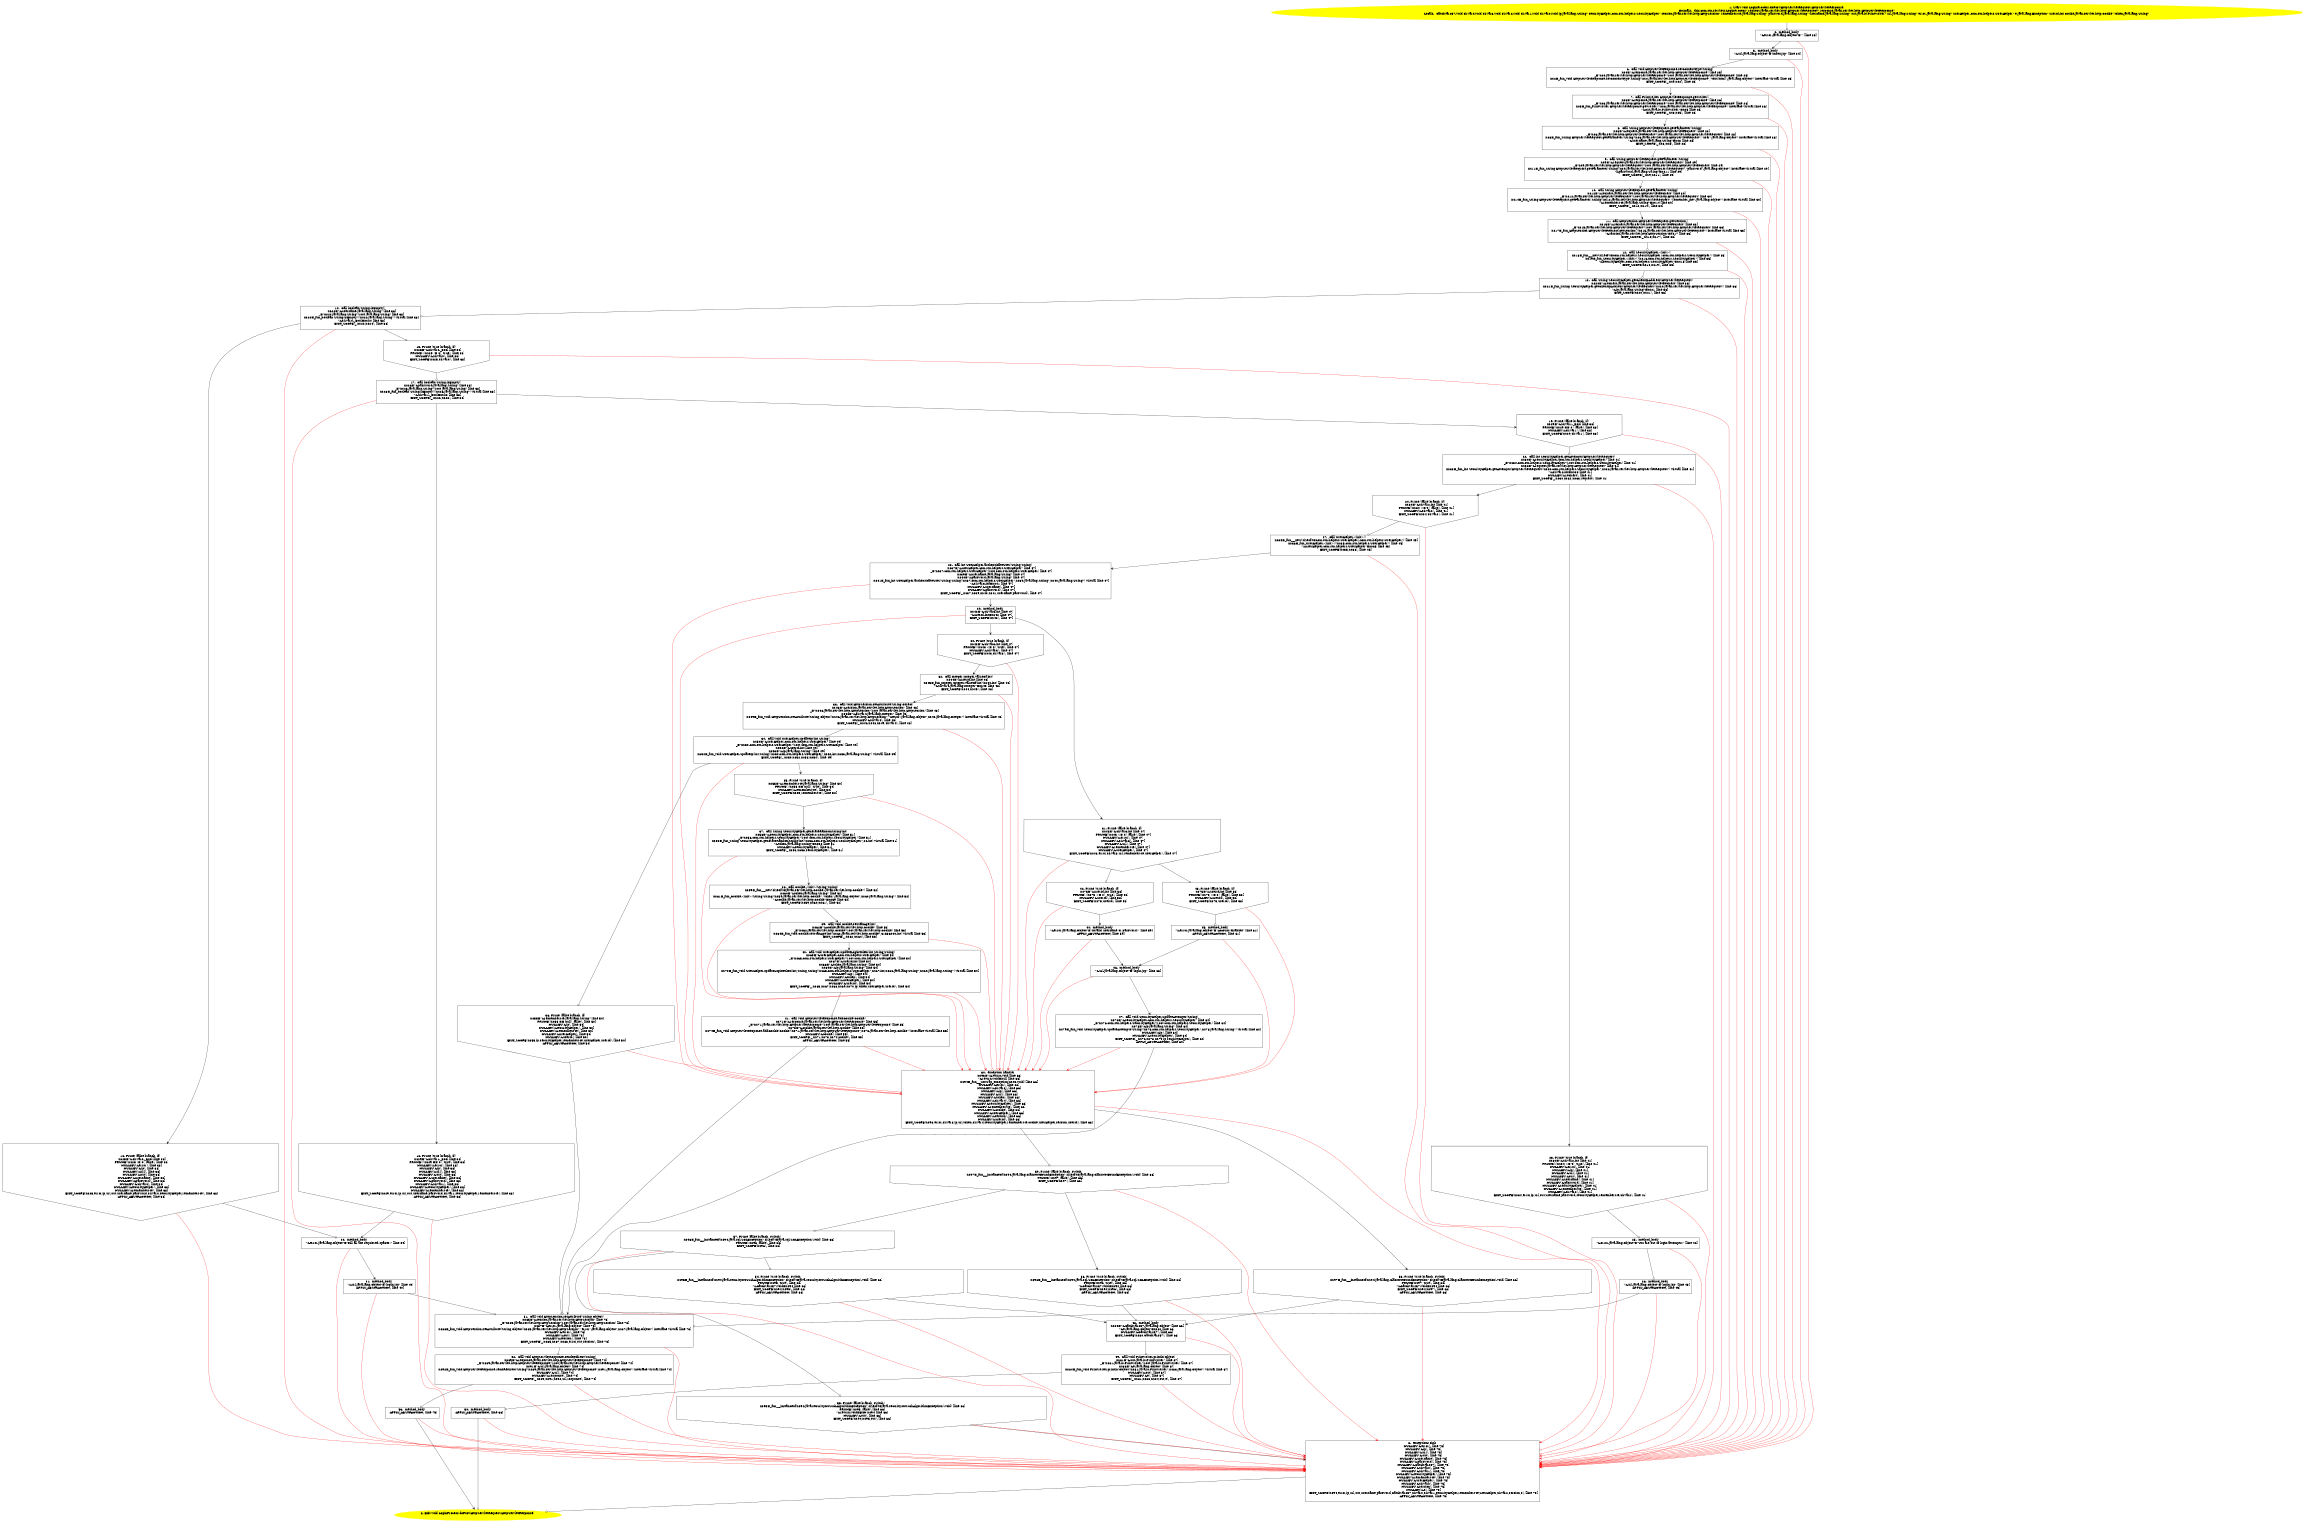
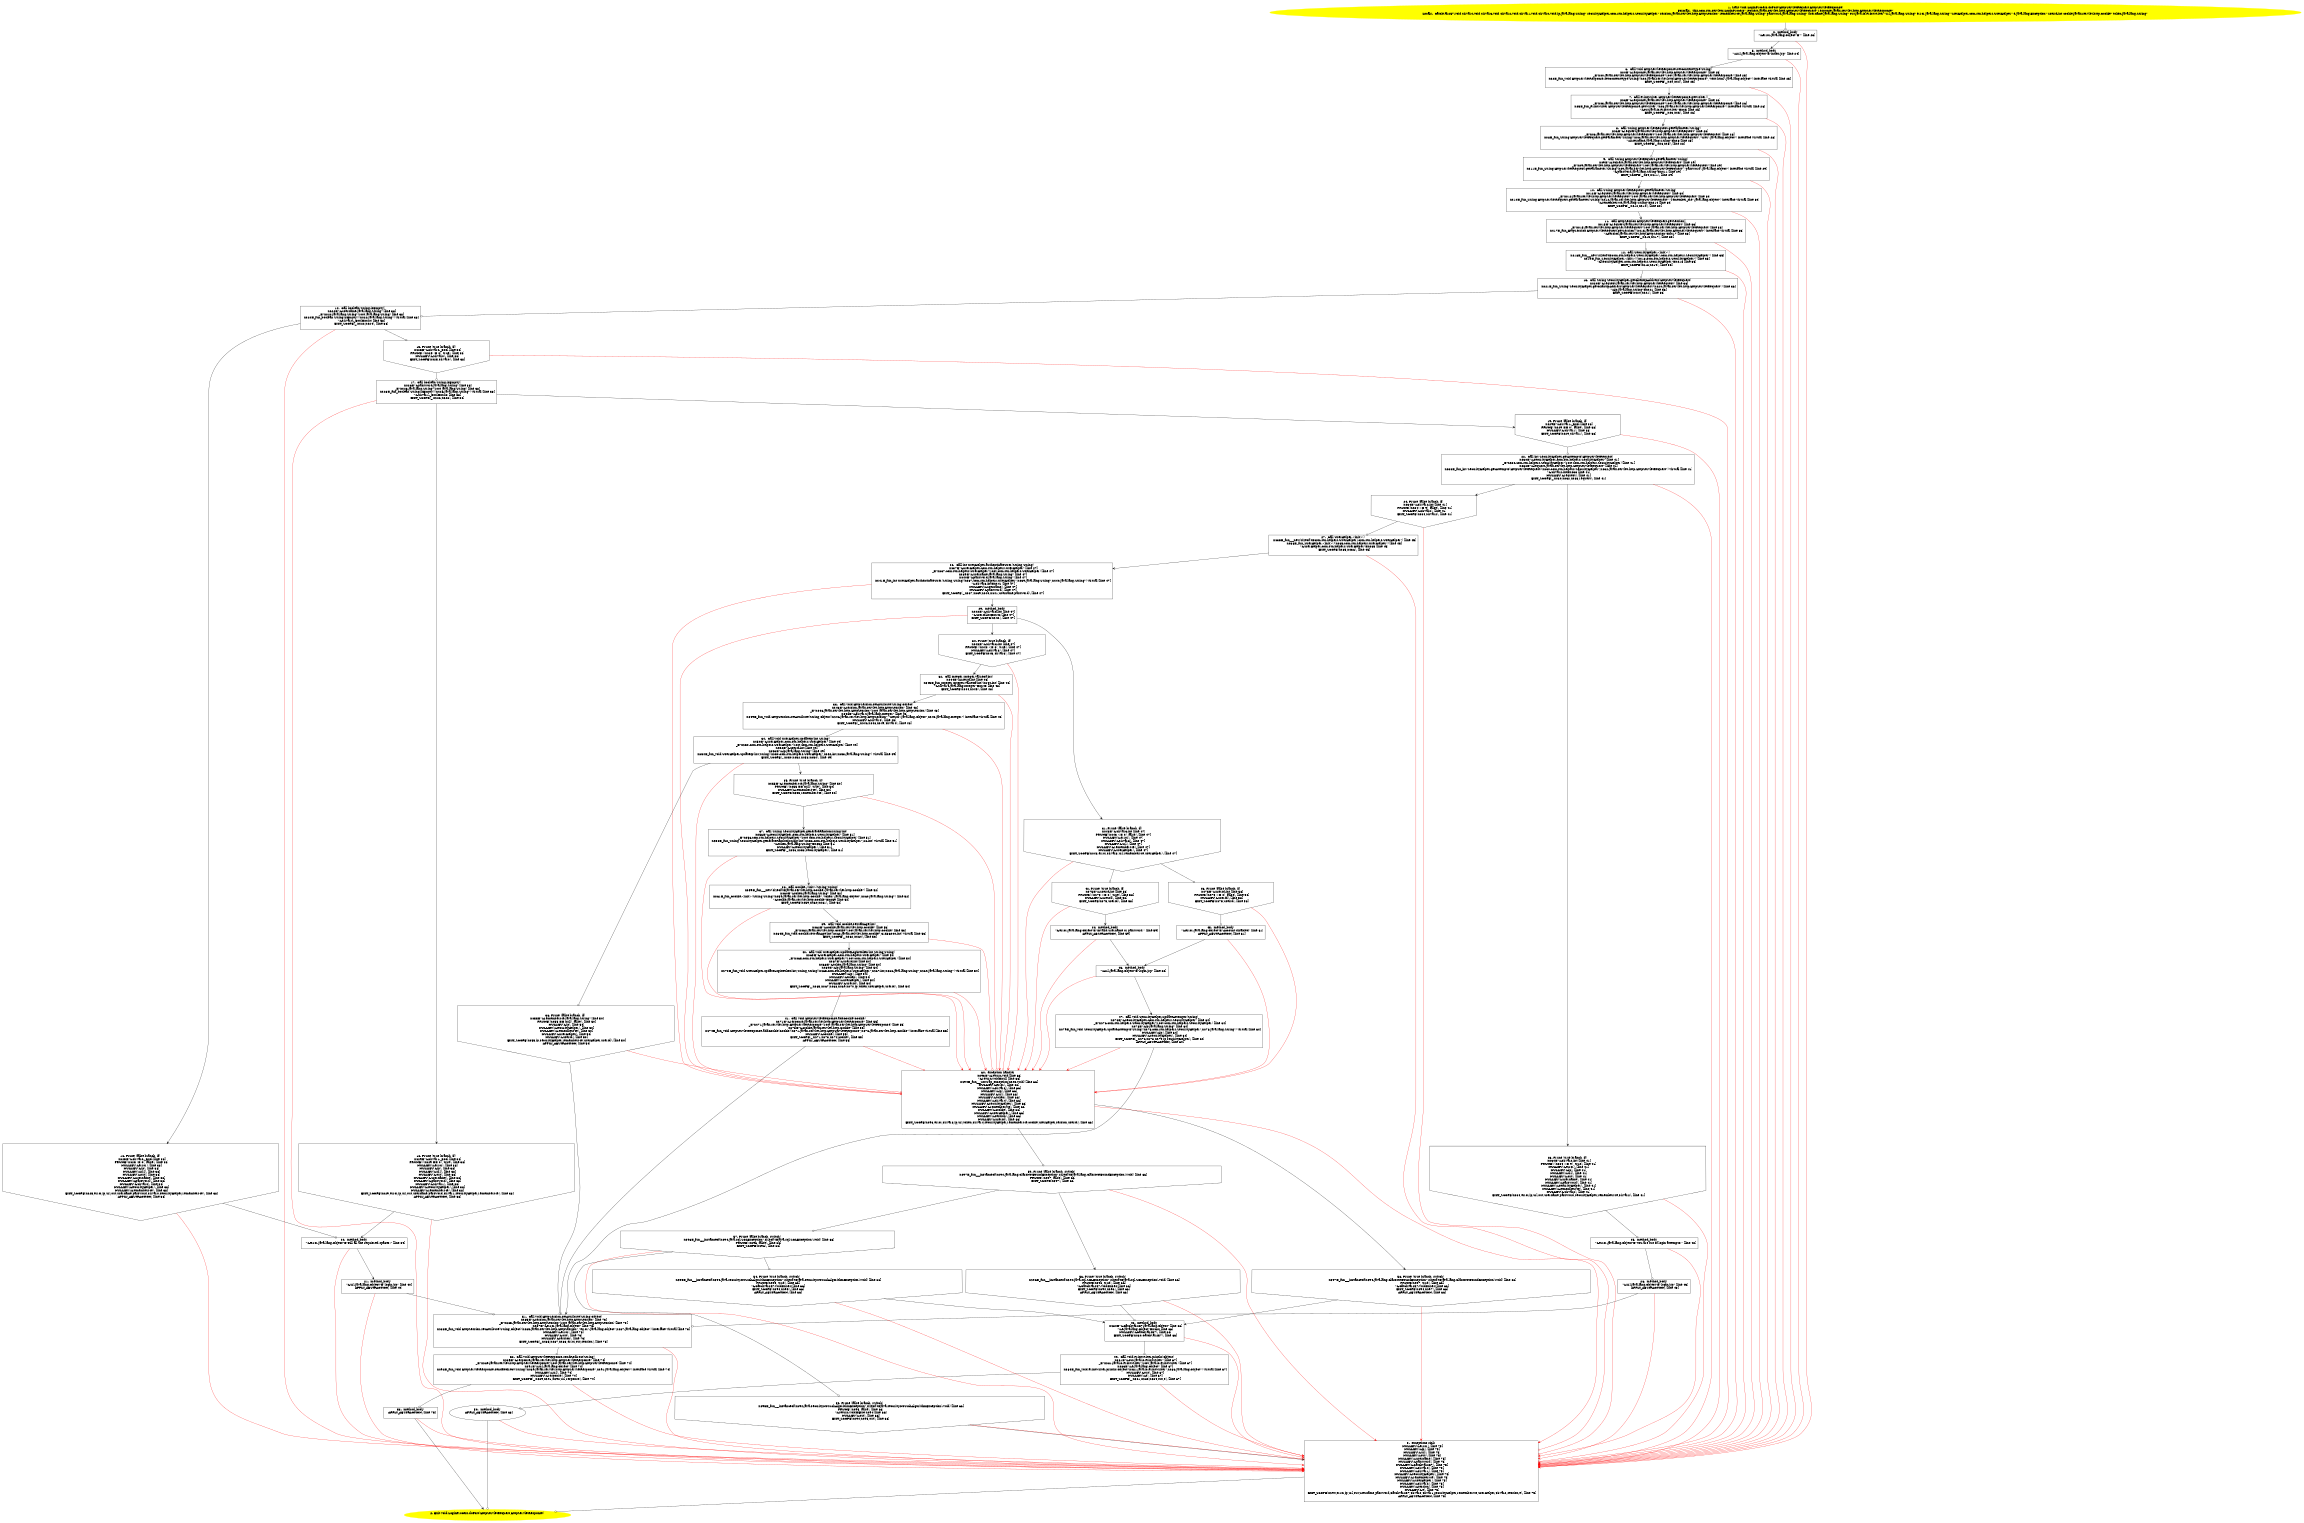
(478, 1413) -> (488, 1413)
